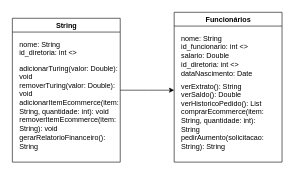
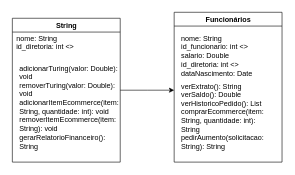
(66, 48) -> (63, 42)
